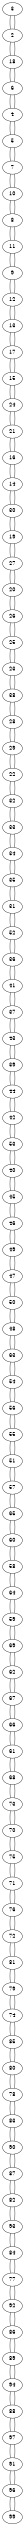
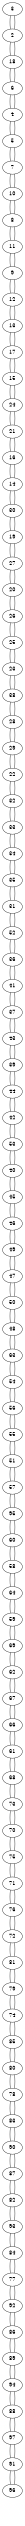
(12, 1514) -> (12, 1514)
(12, 2517) -> none
